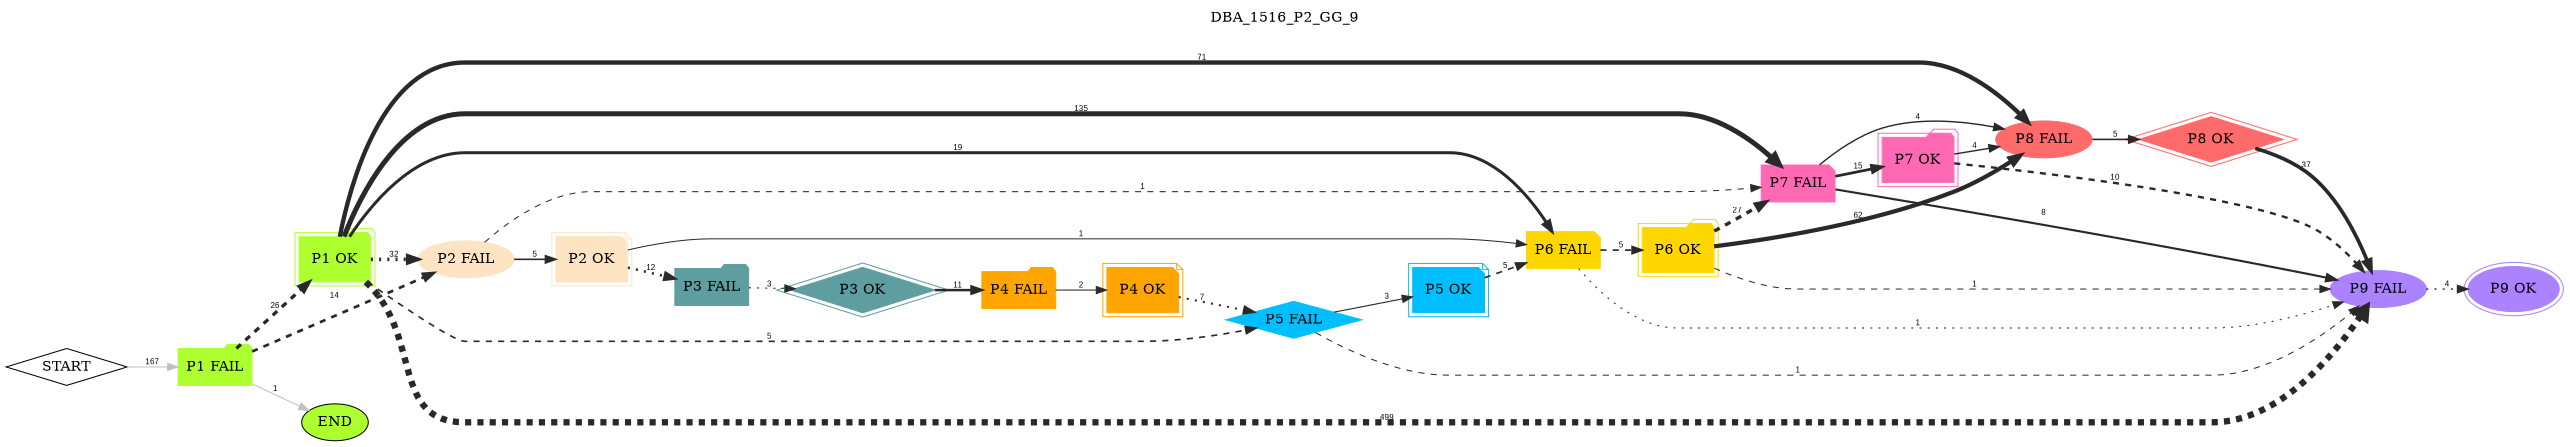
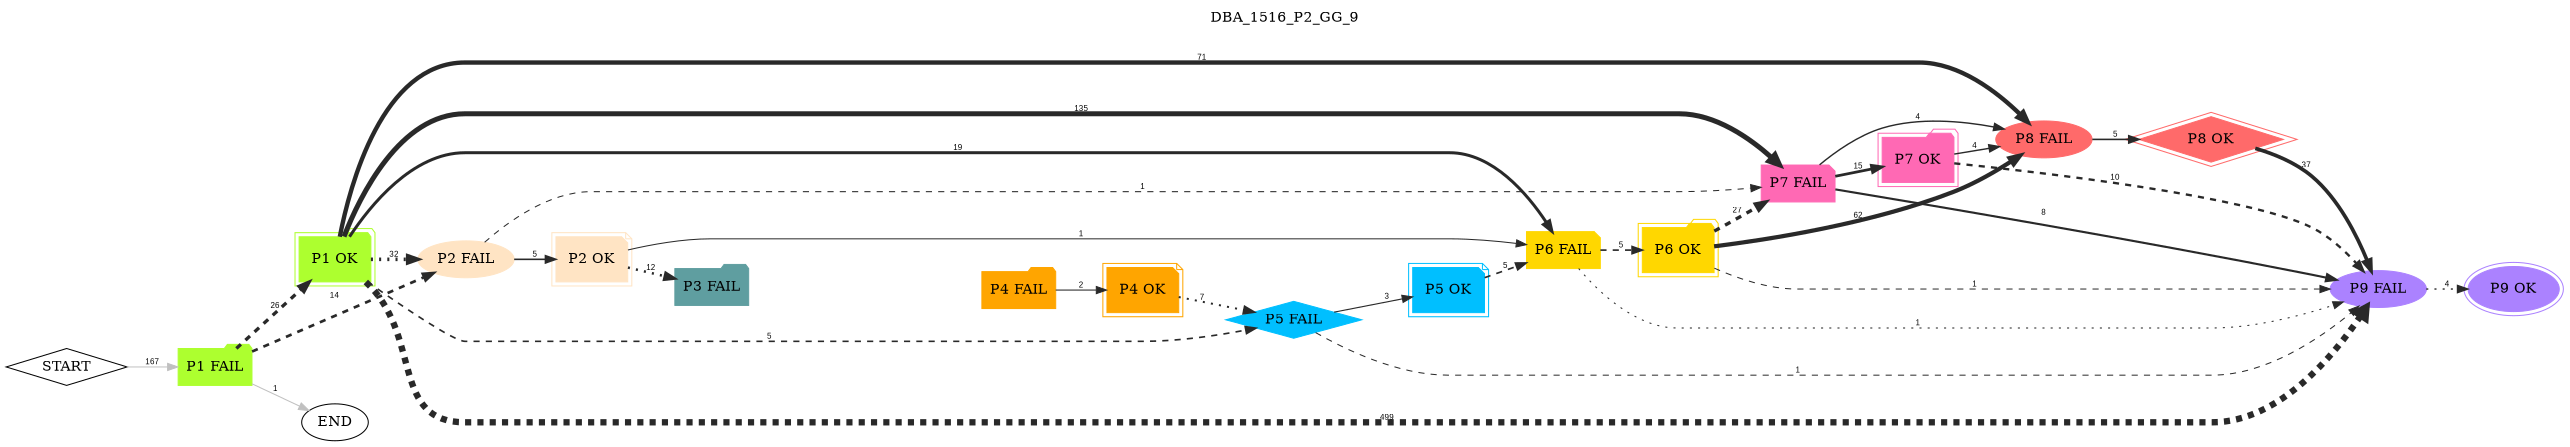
(863, 290) -> none
(335, 422) -> (335, 422)
